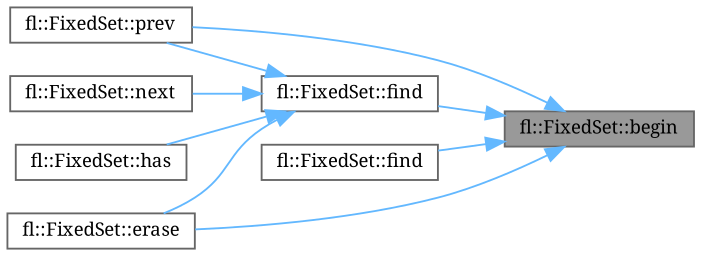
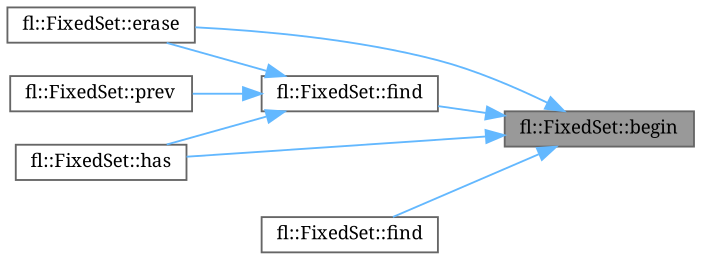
(374, 47) -> (336, 147)
(101, 94) -> none
